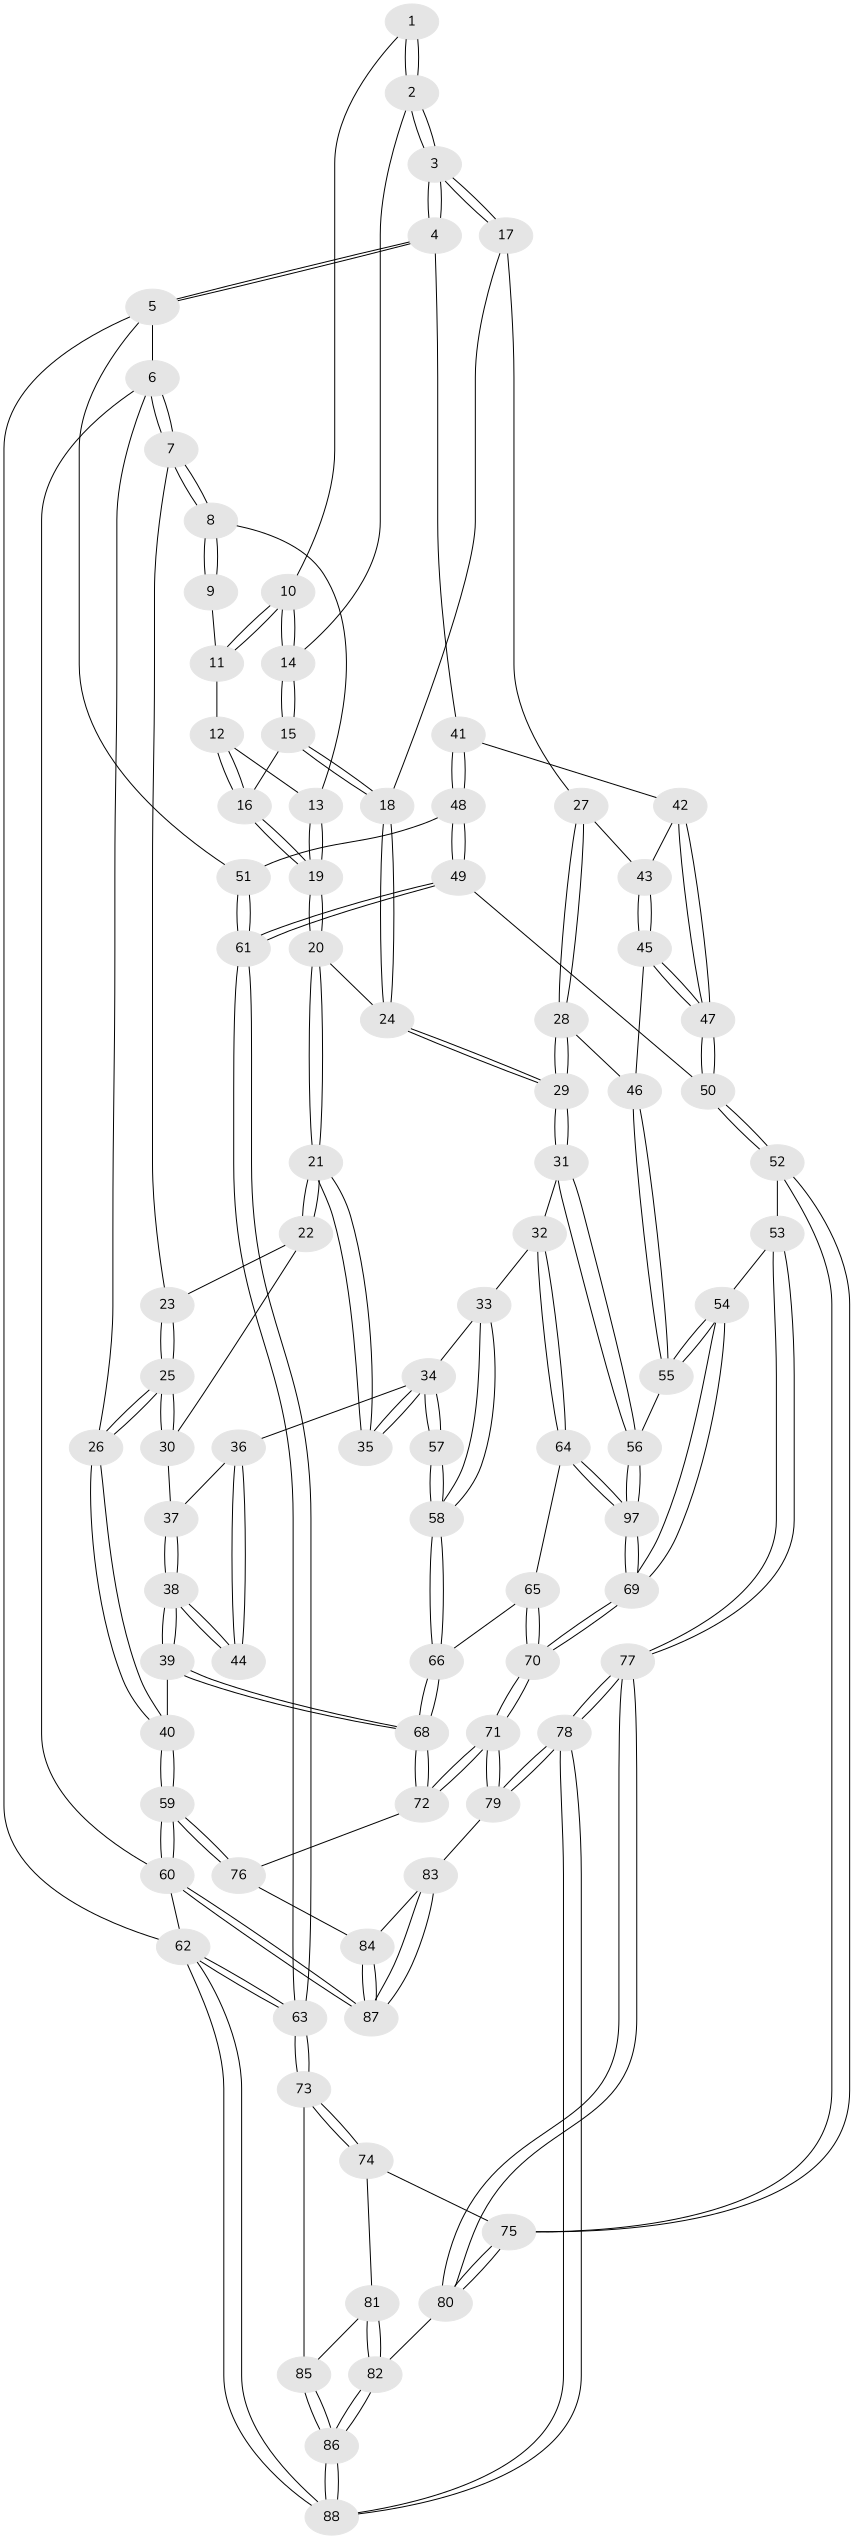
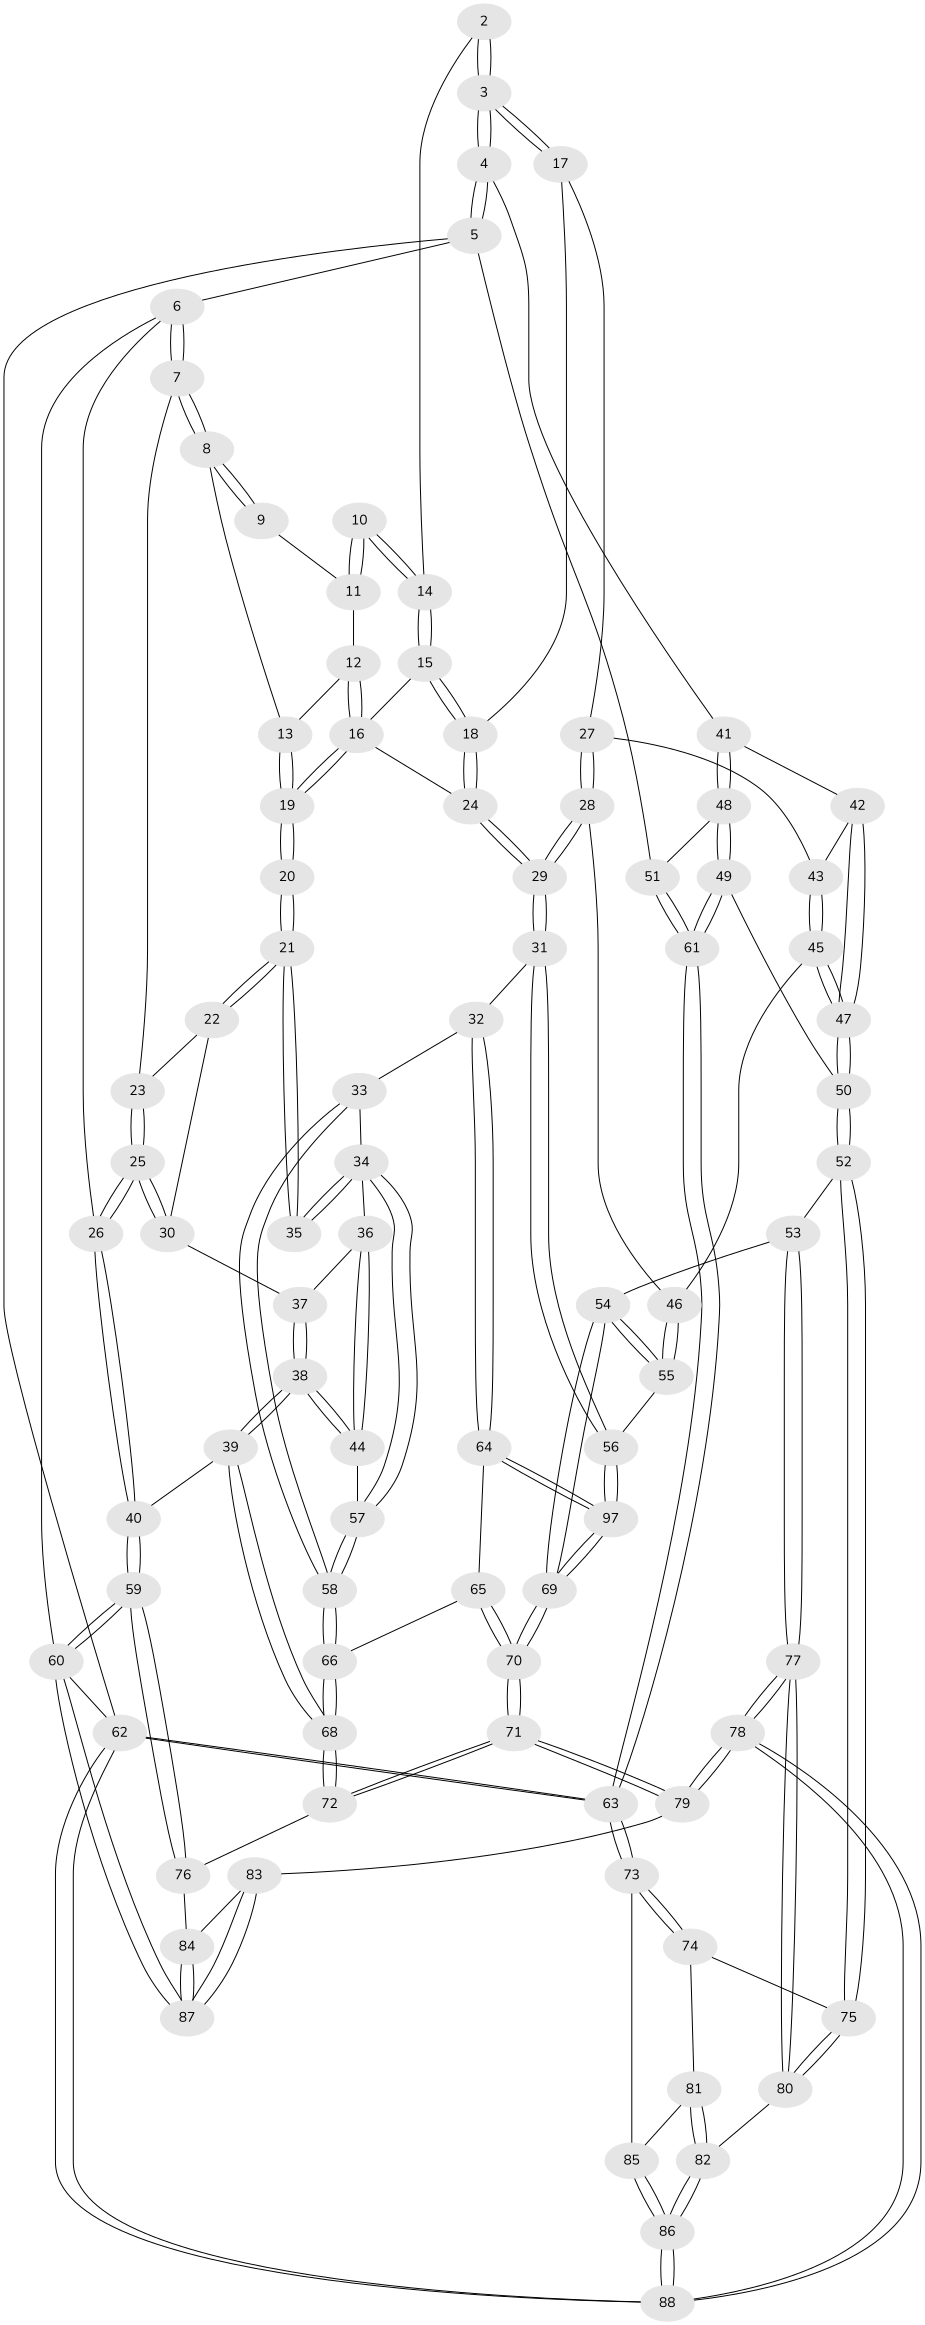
(412, 22) -> none
(351, 984) -> (413, 770)
none -> (357, 1484)
